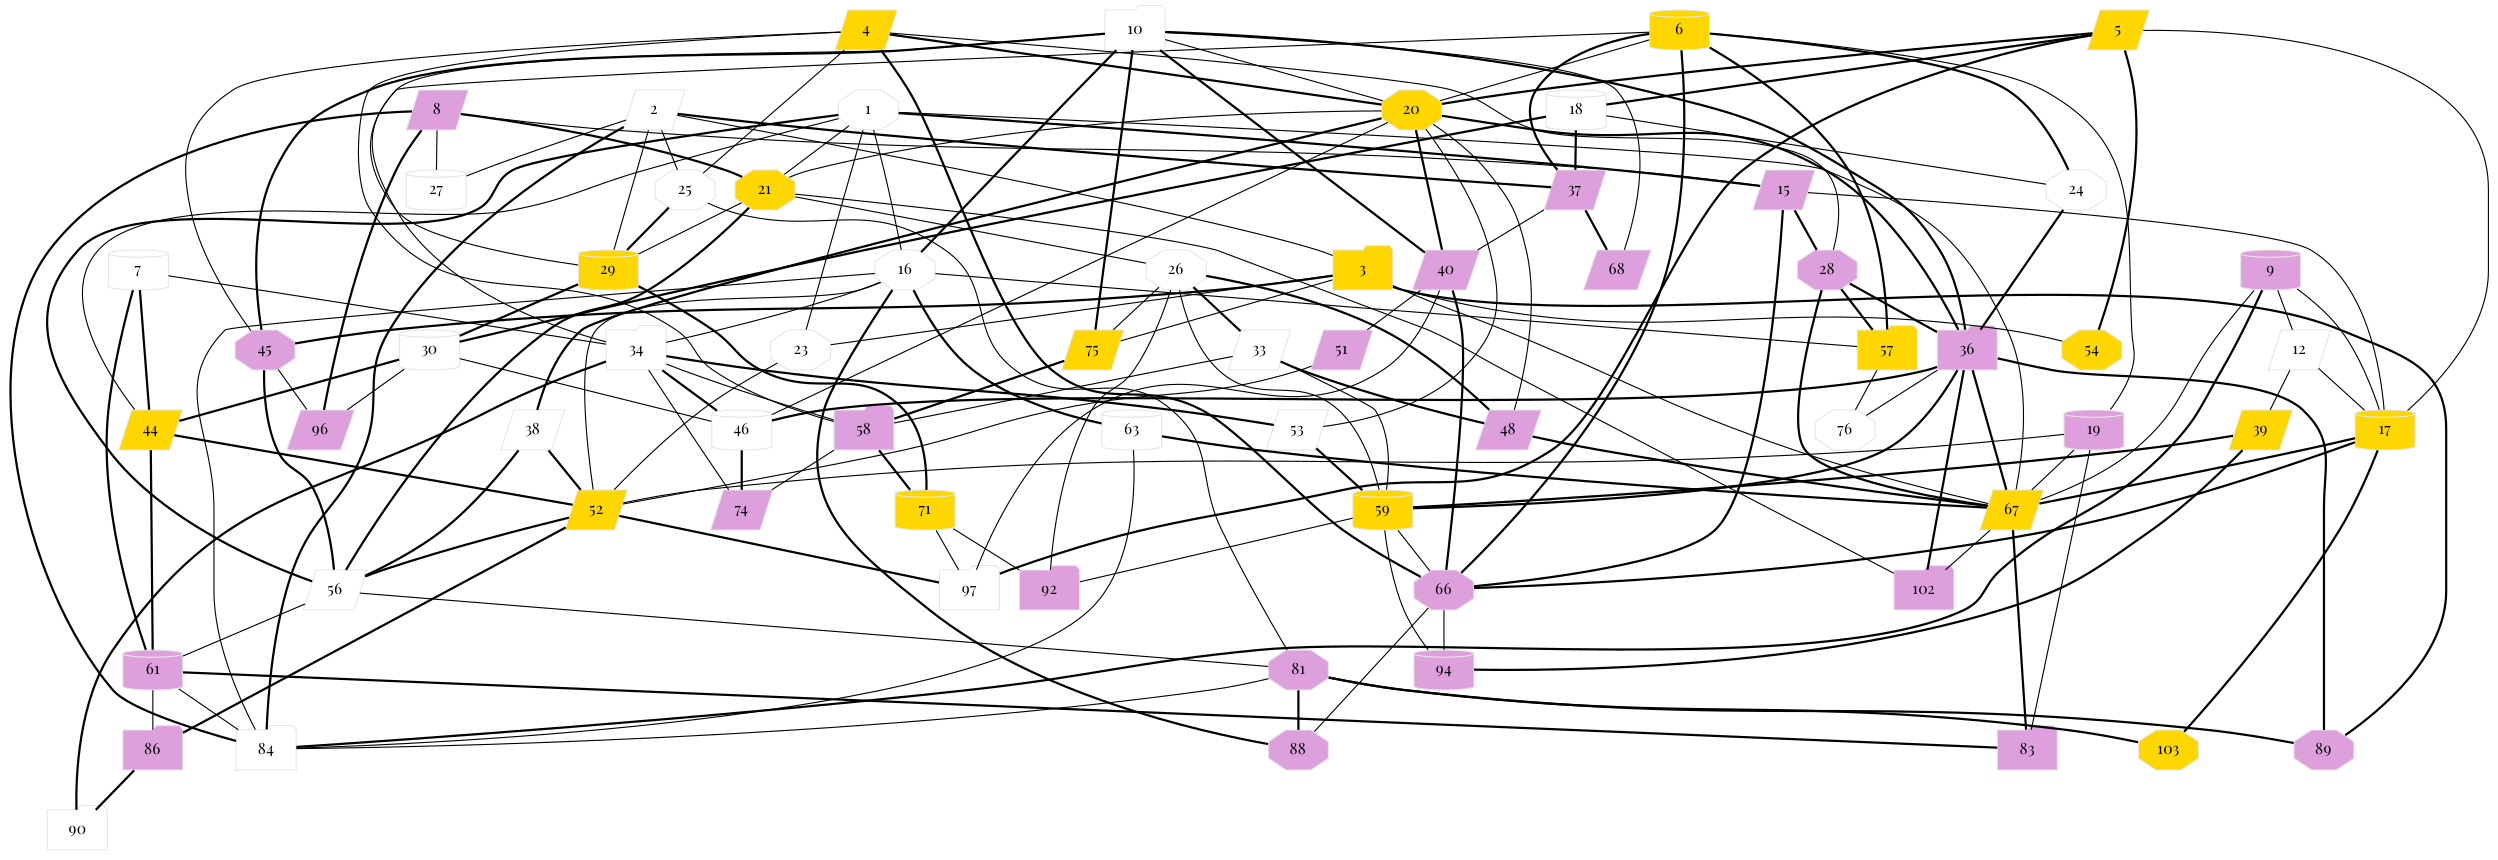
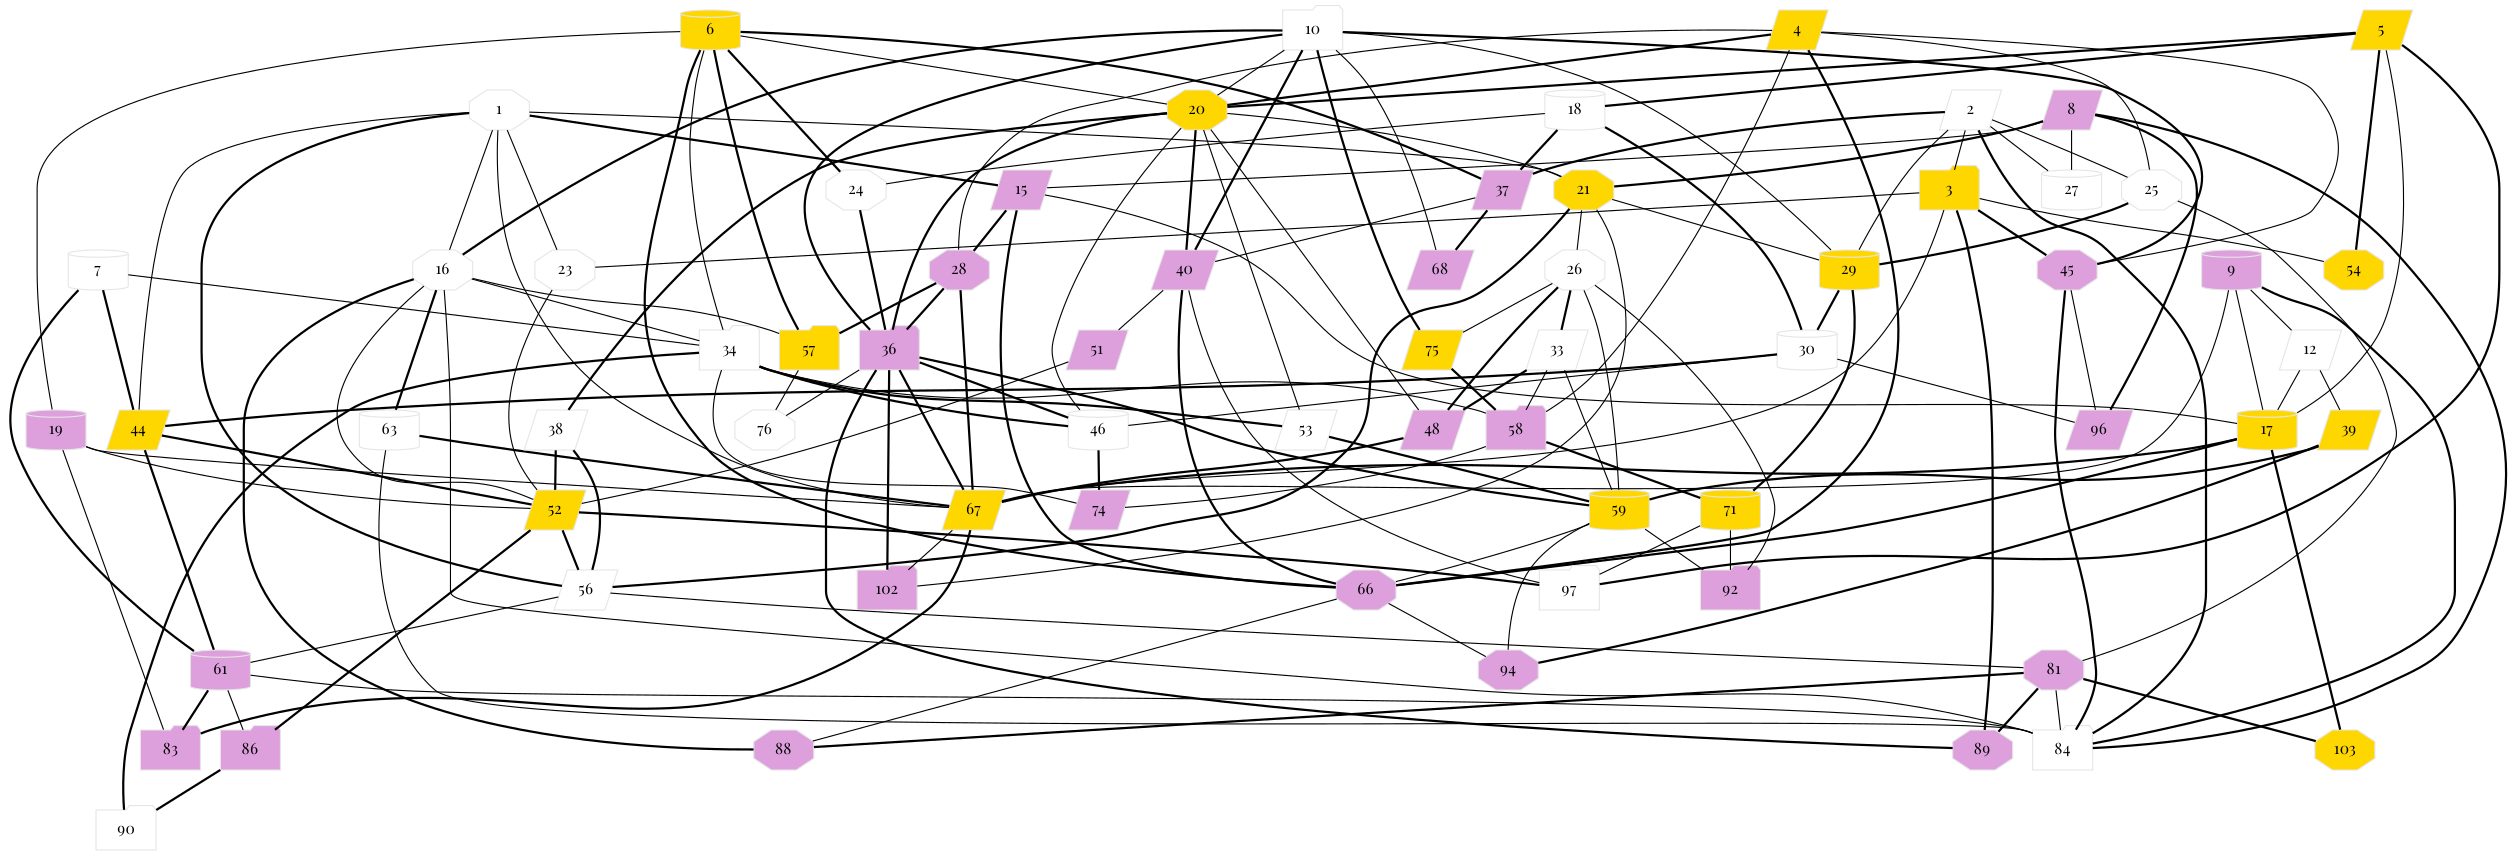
(1232, 309) -> none
(296, 471) -> (2066, 513)
(1444, 670) -> (1508, 670)
